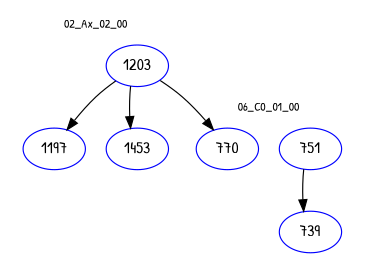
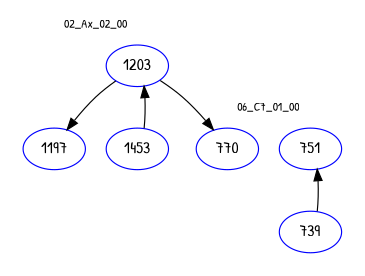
(130, 101) -> (145, 113)
(269, 108) -> (269, 108)
(303, 184) -> (318, 196)
